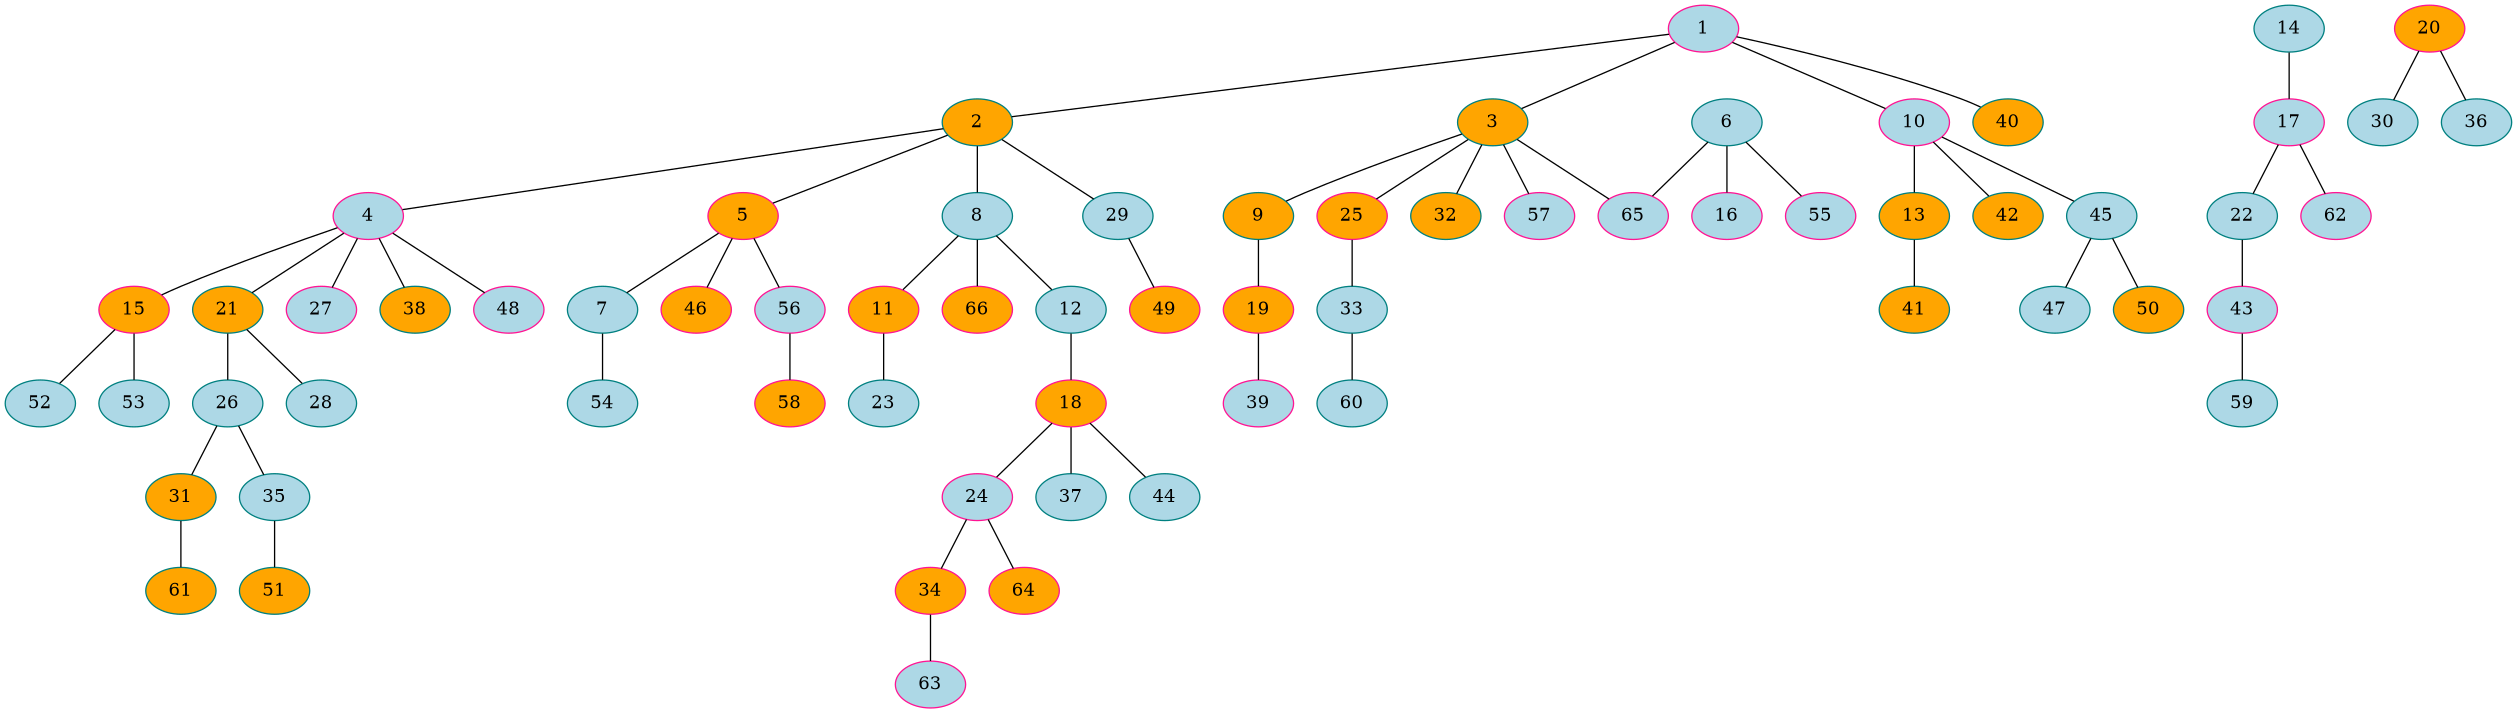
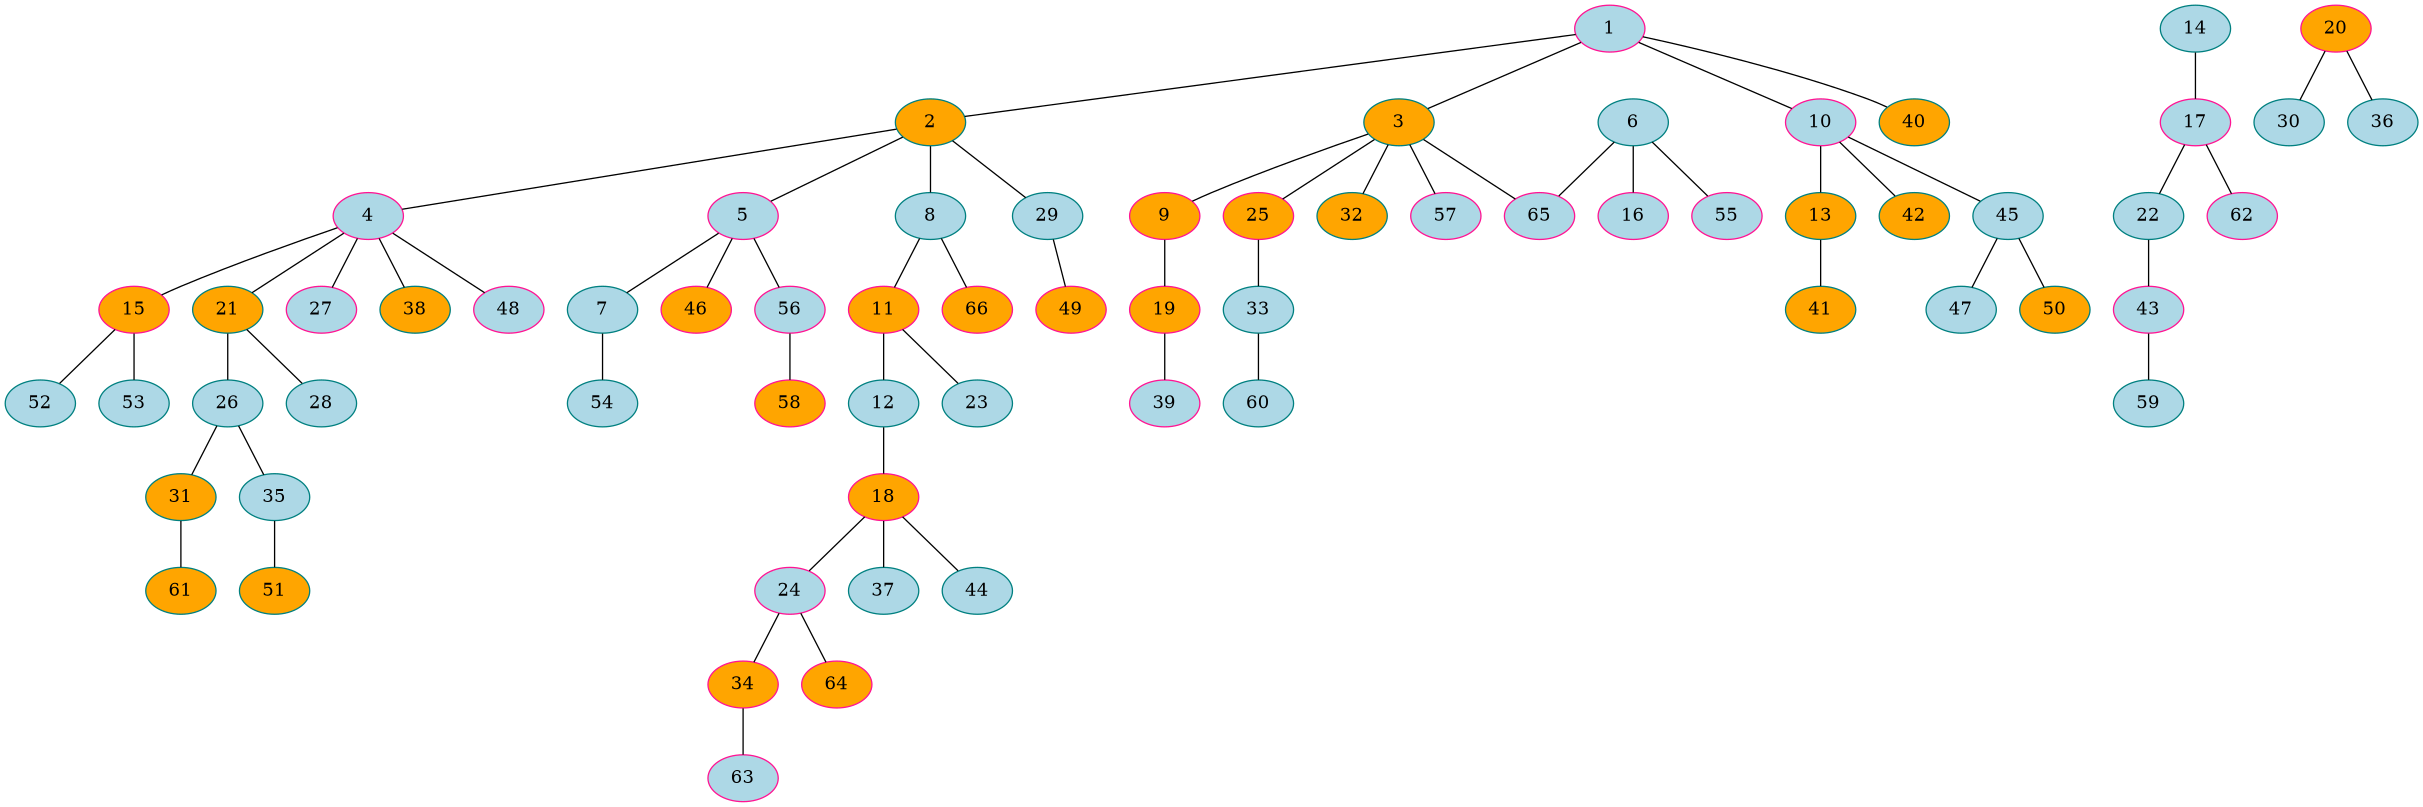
(743, 216) -> (743, 216)
(1258, 216) -> (1165, 216)
(1024, 263) -> (884, 357)
